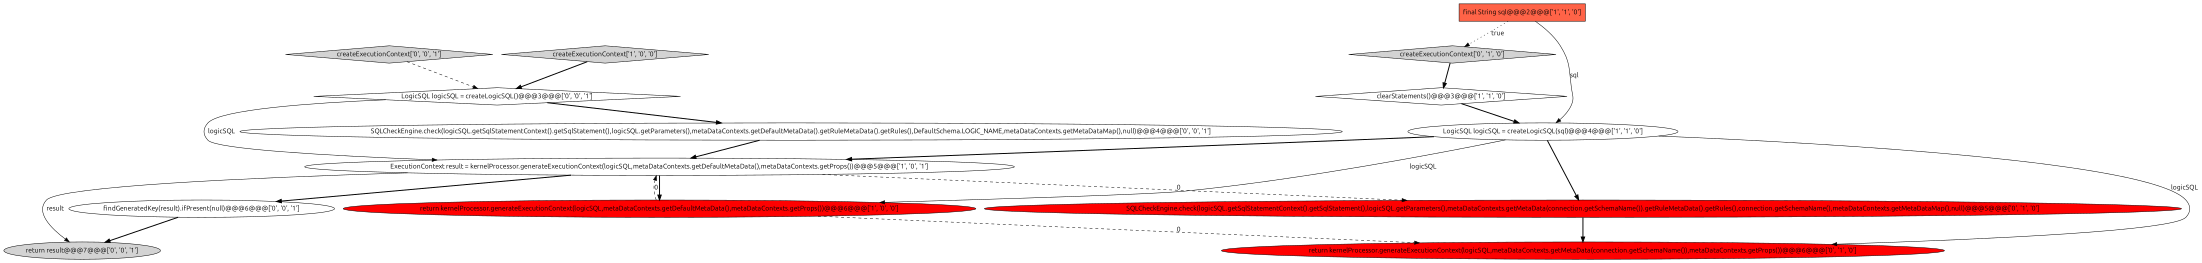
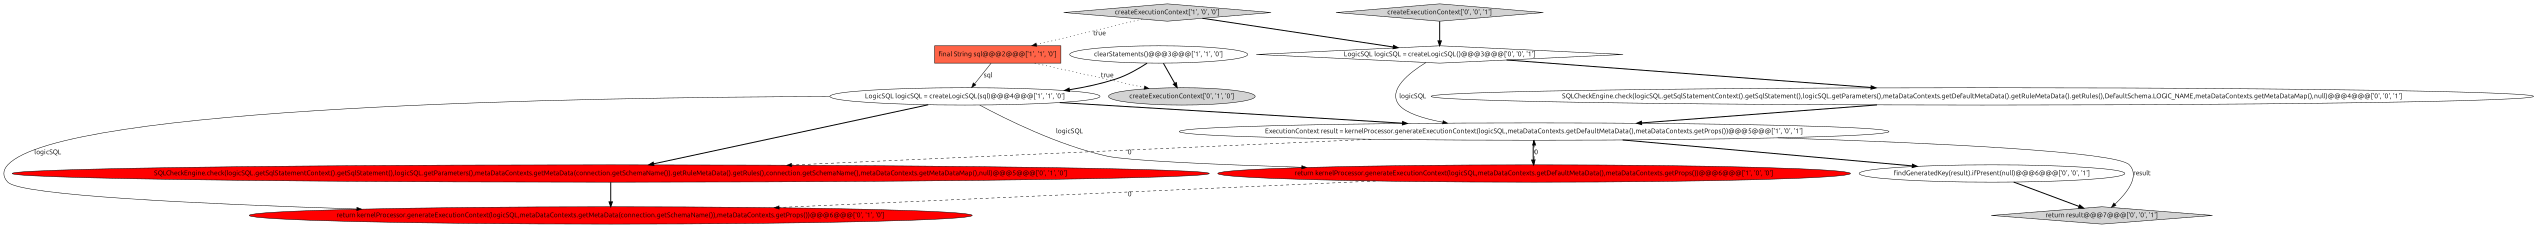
none -> (1089, 32)
(1452, 54) -> (1182, 96)
(1447, 73) -> (1169, 73)
(440, 74) -> (1440, 31)
(1441, 96) -> (1159, 54)
(82, 251) -> (2102, 215)
